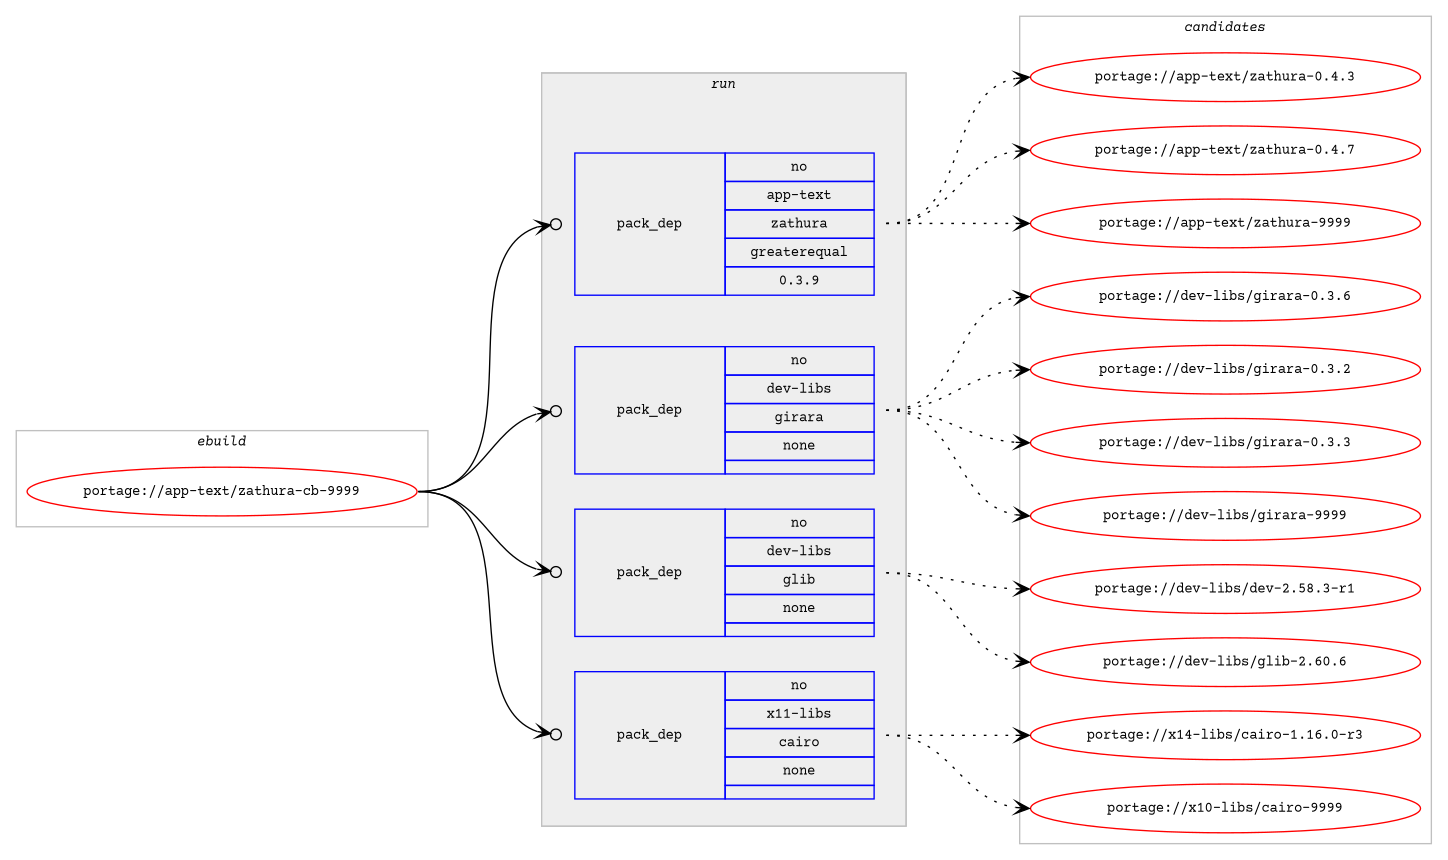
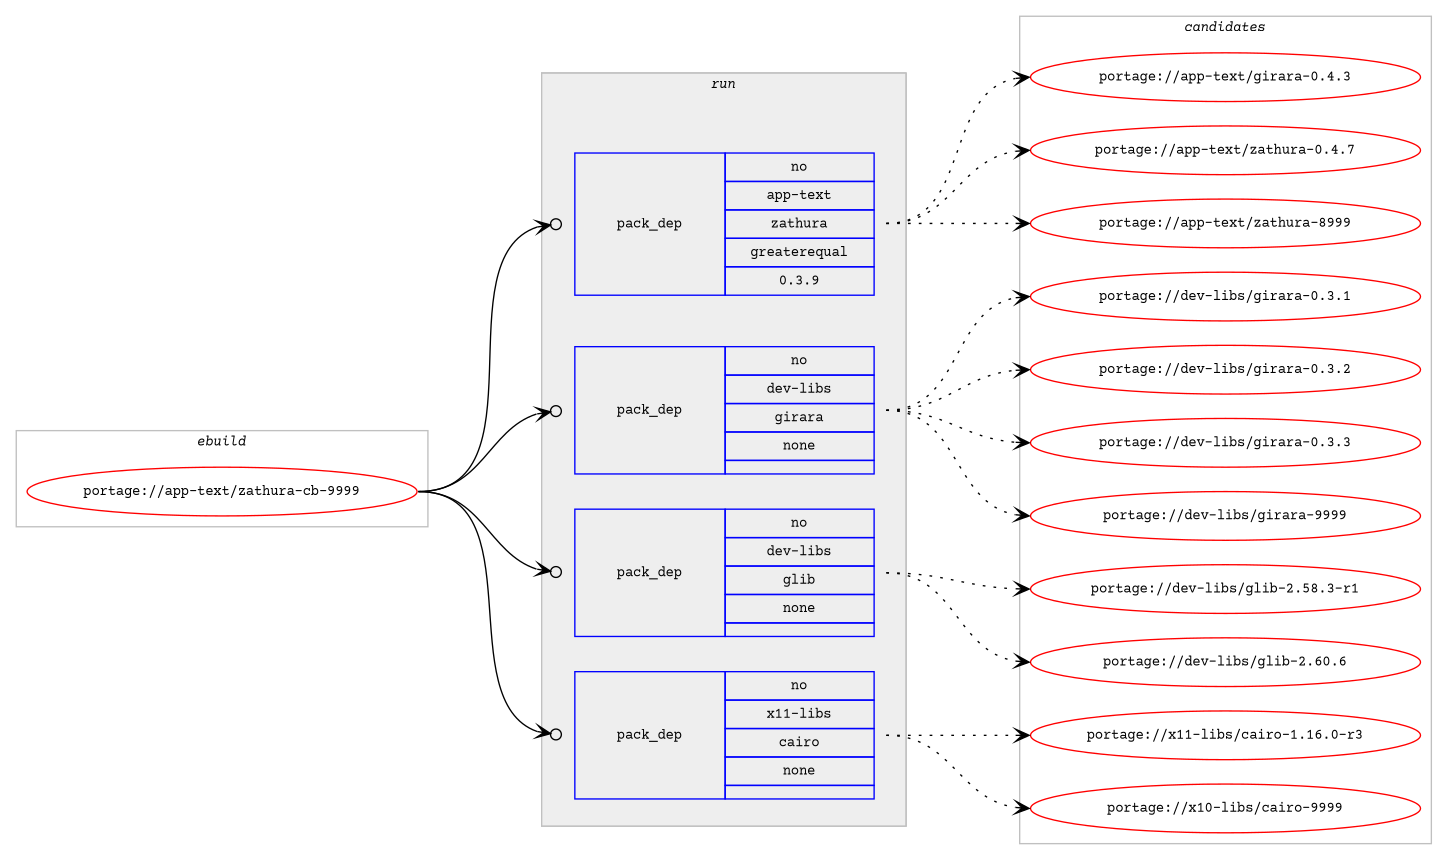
(1226, 77) -> (1226, 77)
(1226, 223) -> (1226, 223)
(1226, 297) -> (1226, 297)
(1226, 589) -> (1226, 589)
(1226, 735) -> (1226, 735)
